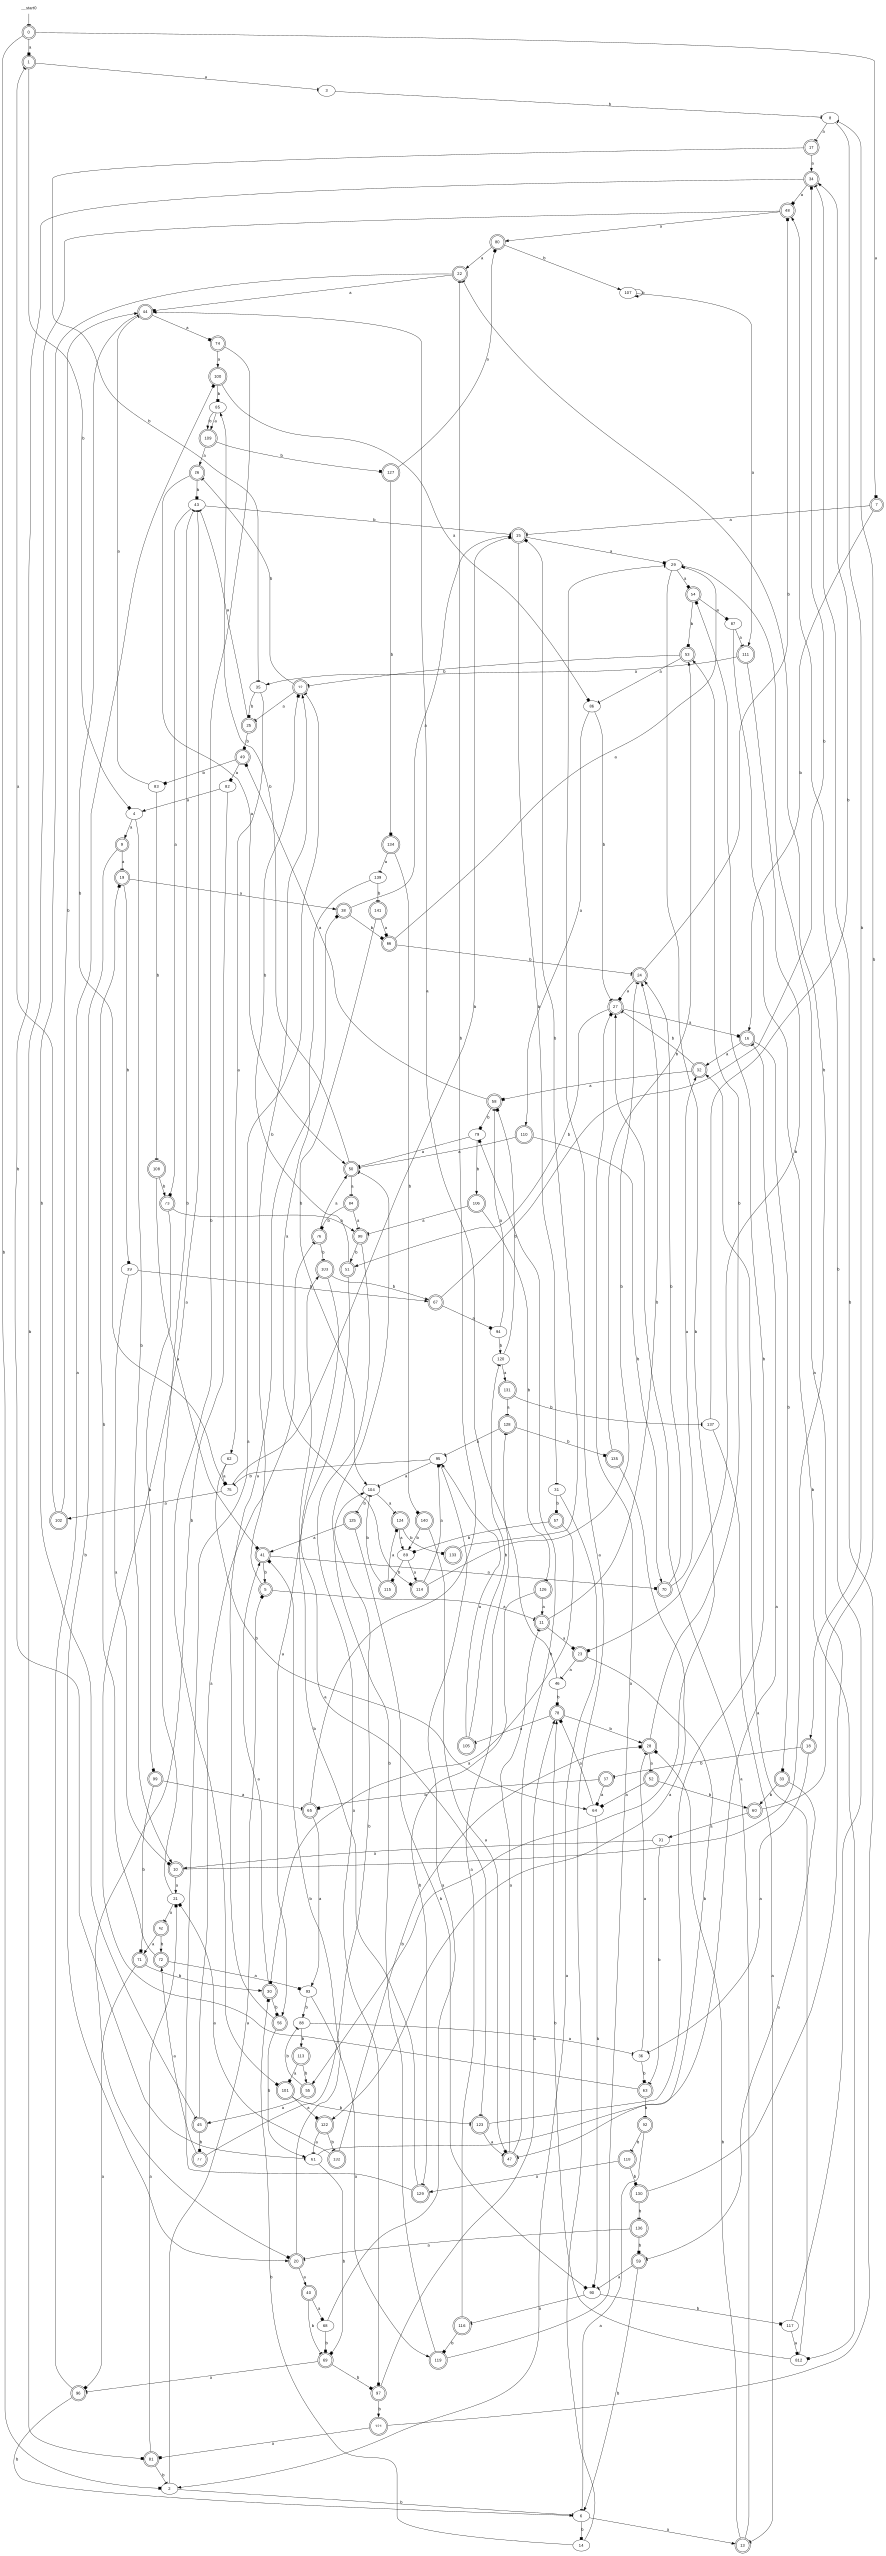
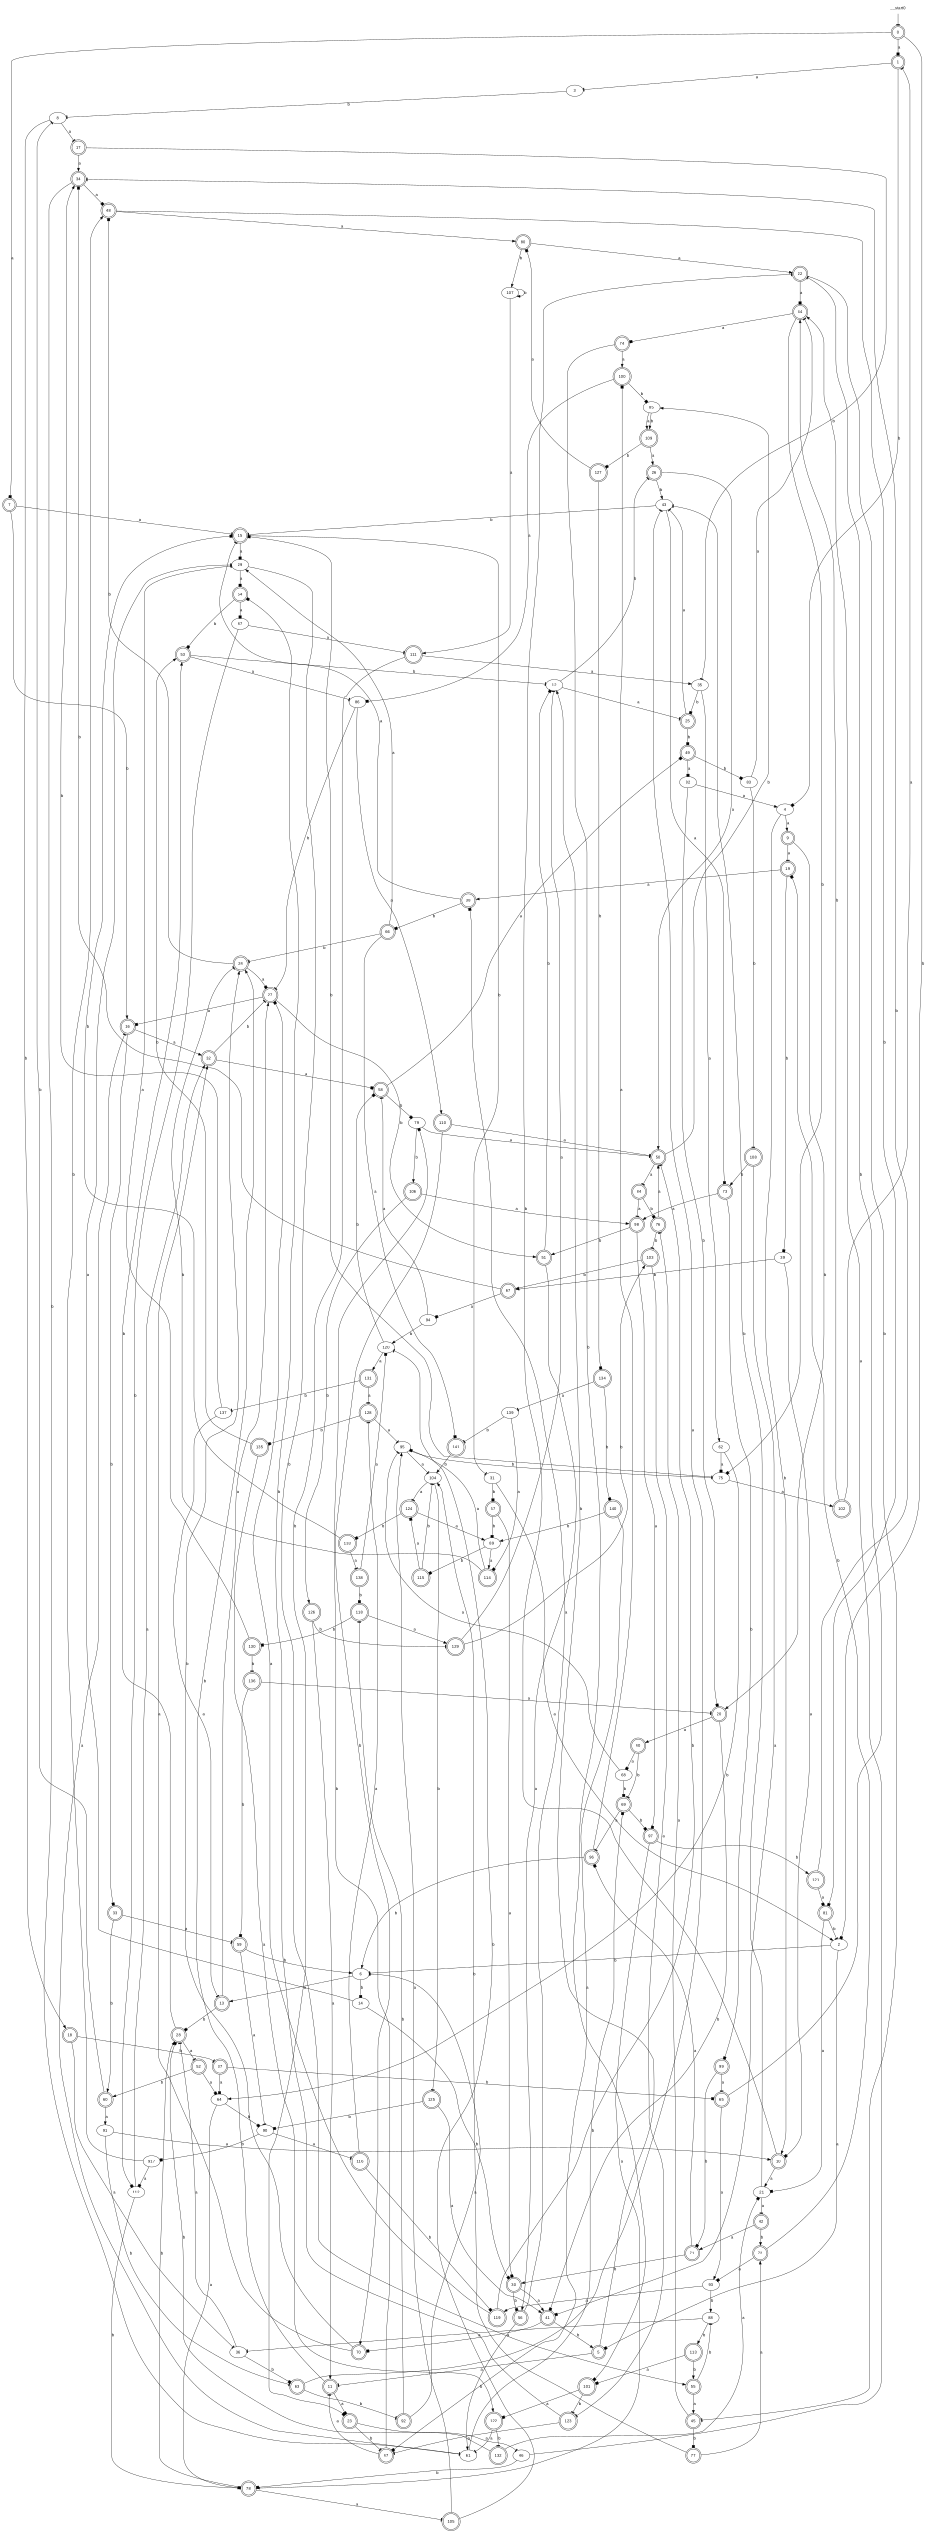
(197, 488) -> (659, 488)
(300, 687) -> (554, 685)
(383, 926) -> (372, 1191)
(419, 1220) -> (518, 1212)
(528, 1393) -> (326, 1377)
none -> (359, 1578)
(790, 2326) -> (152, 2161)
(799, 2360) -> (136, 2192)
